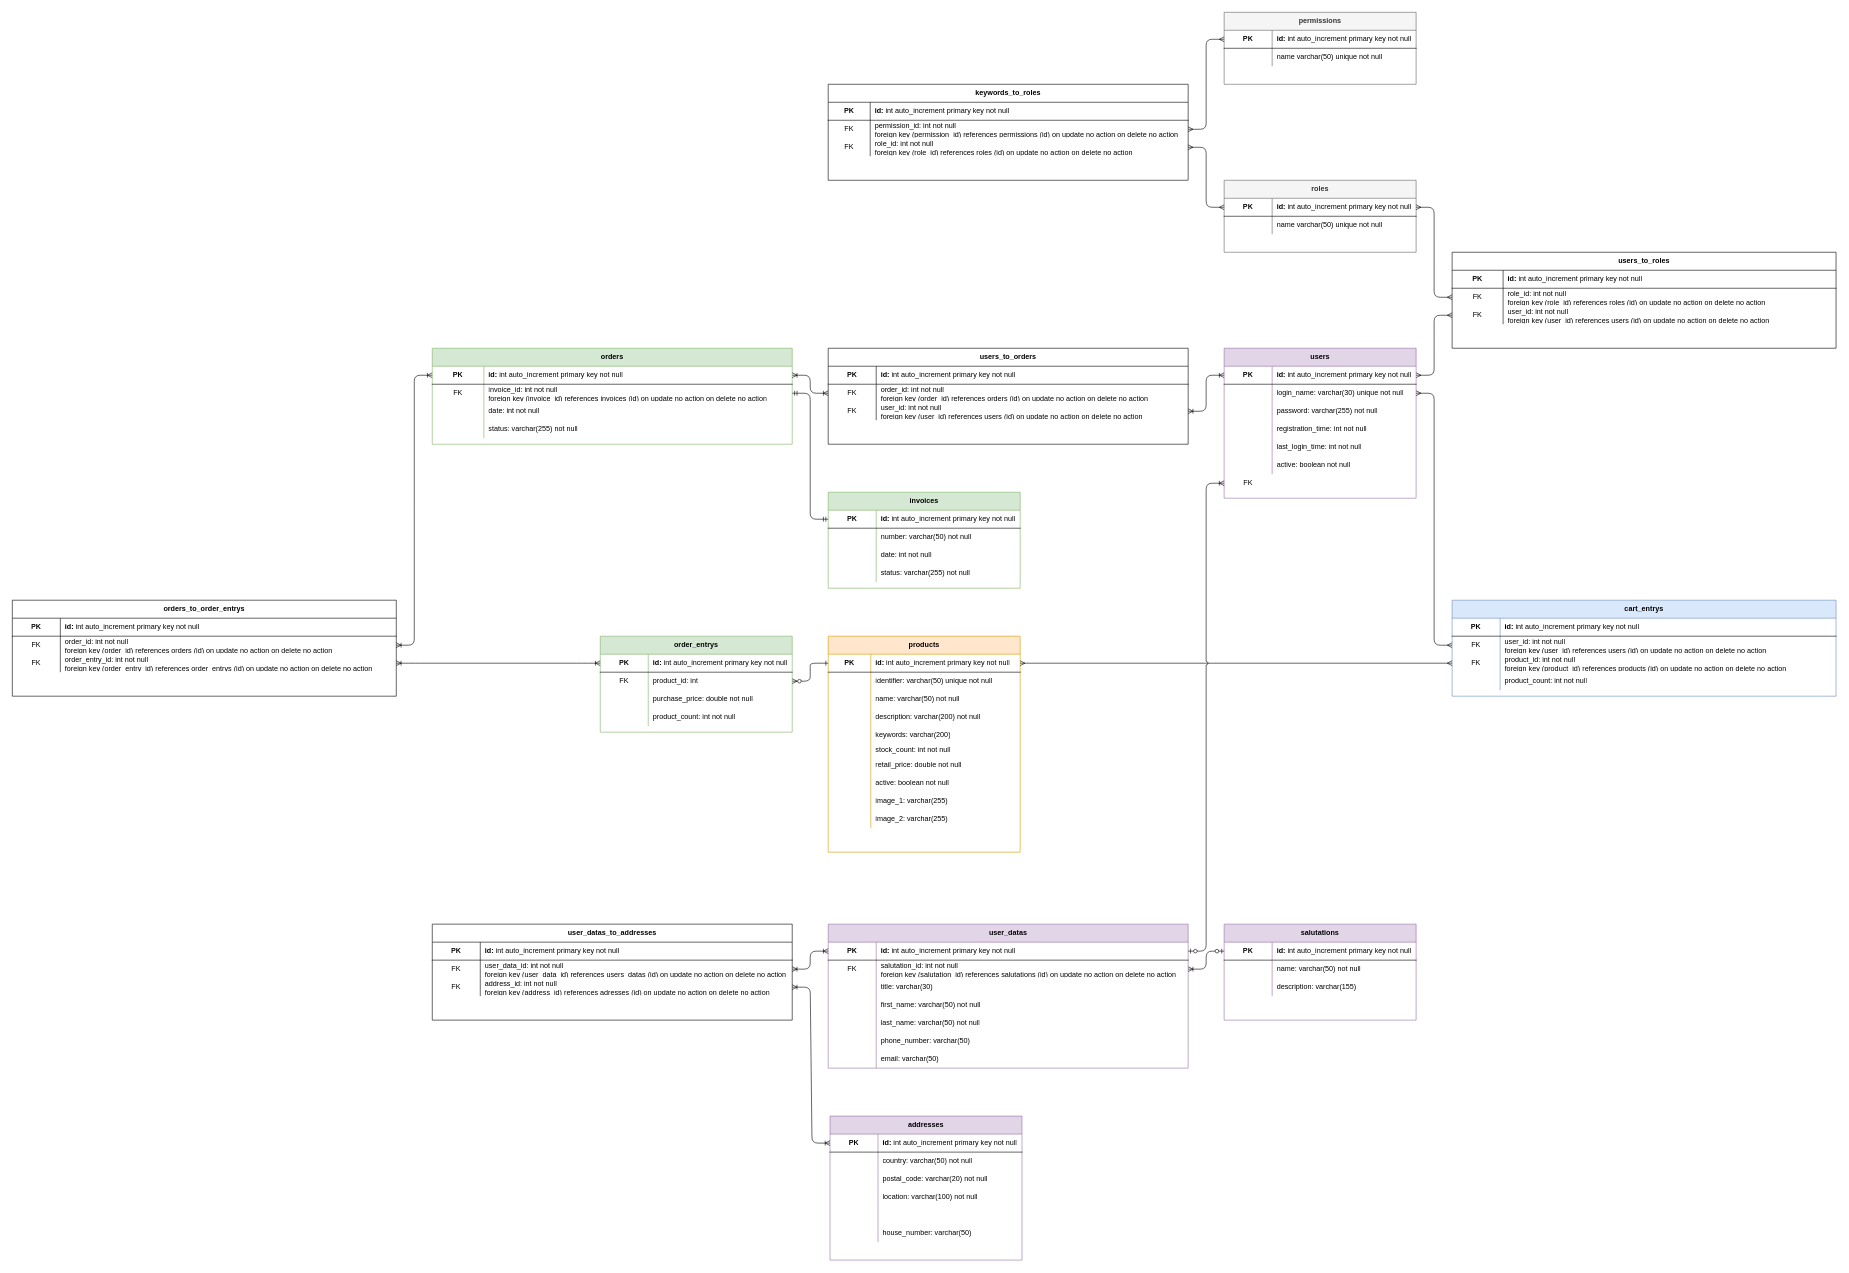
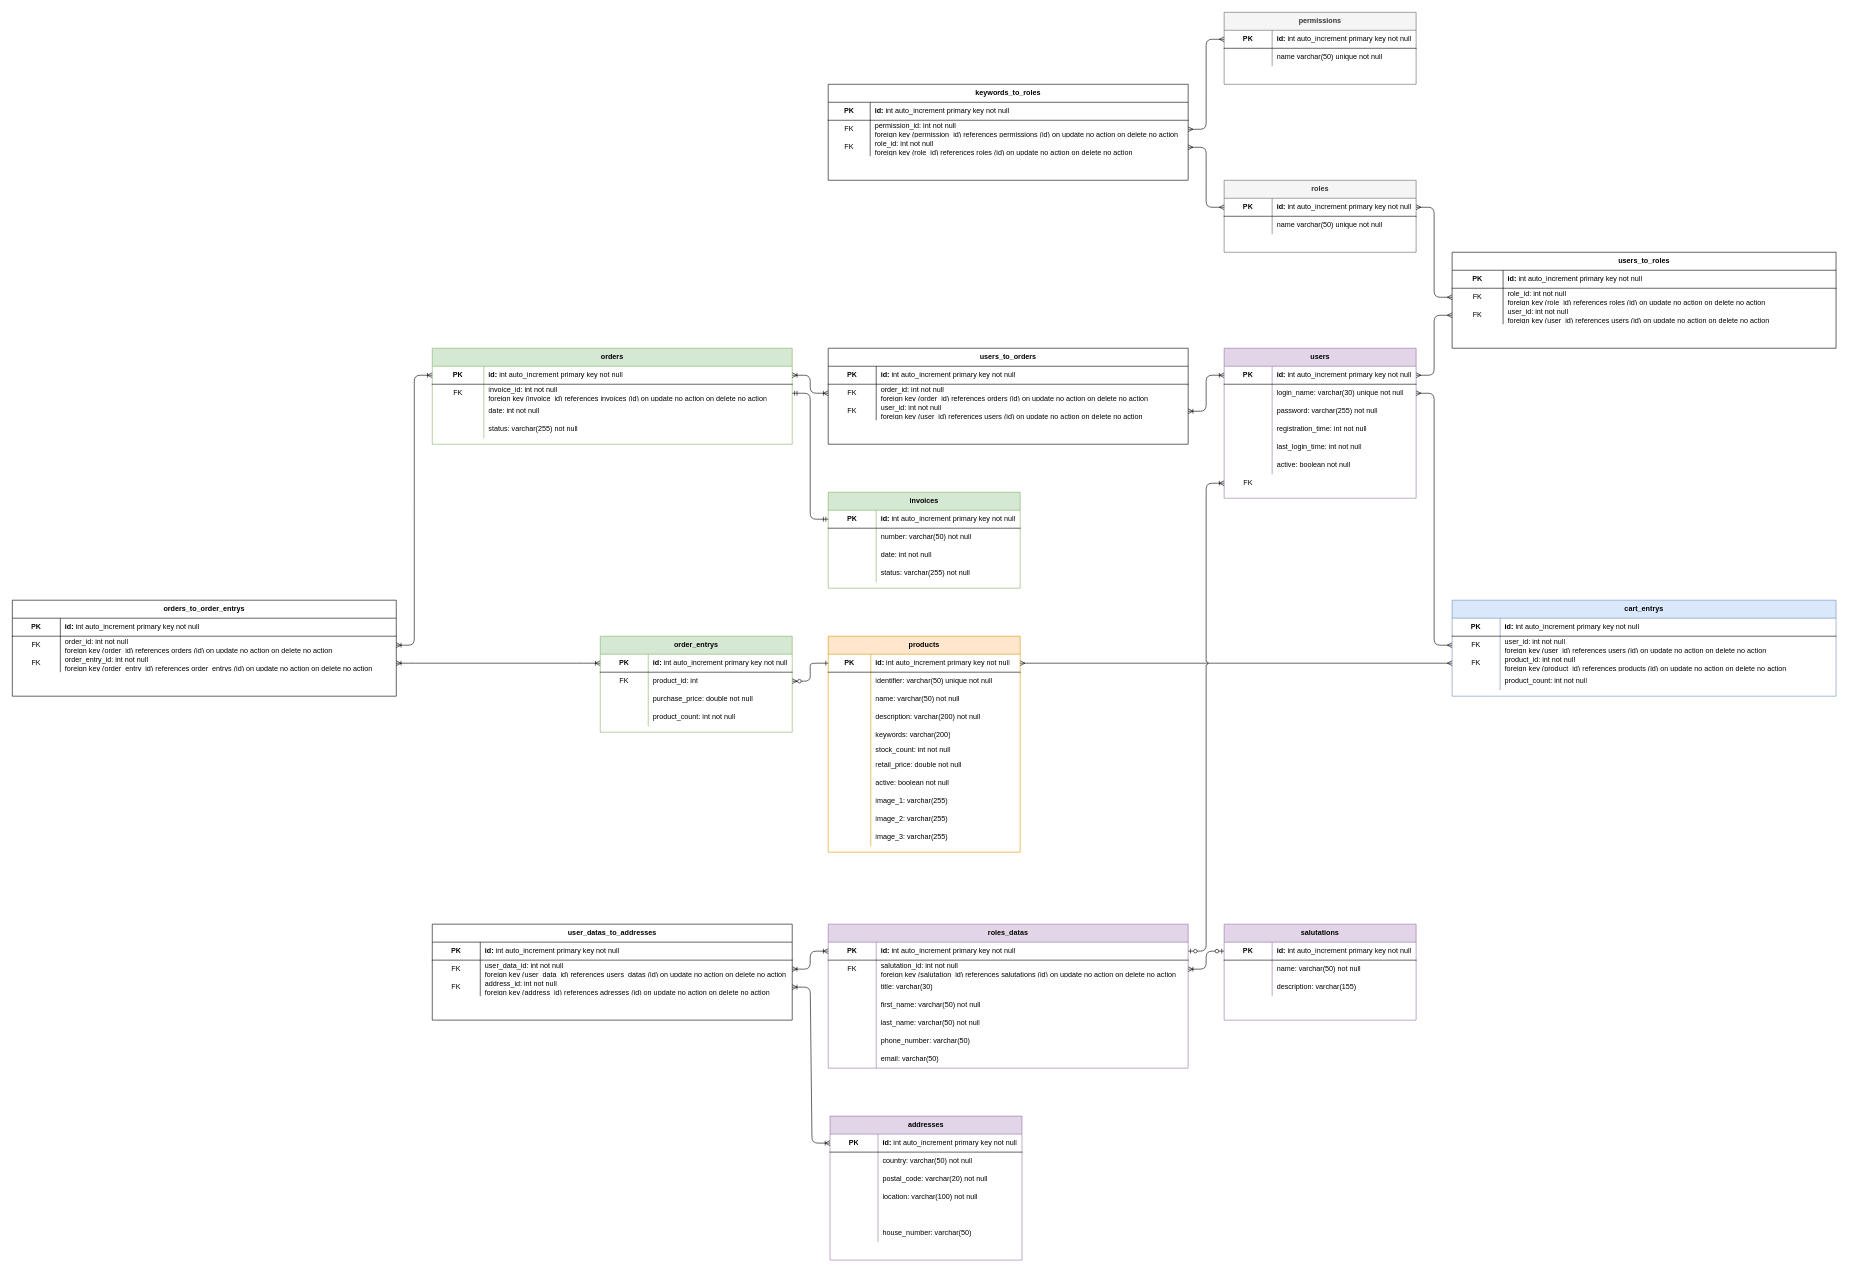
none -> (946, 837)
(1008, 933) -> (1008, 933)
